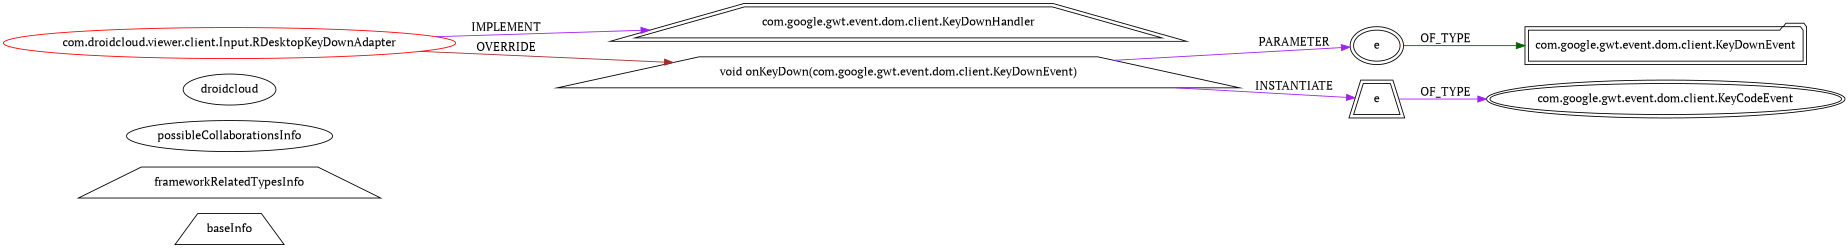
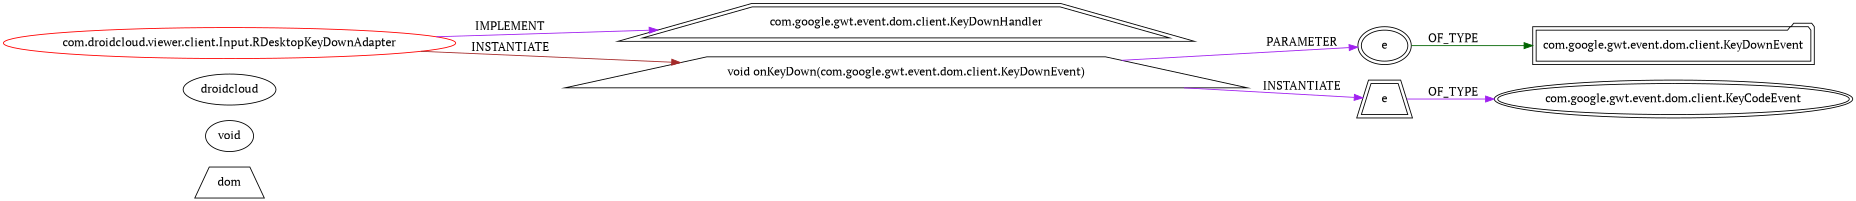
(506, 48) -> (510, 48)
(230, 136) -> (230, 136)
(230, 183) -> none
(230, 229) -> (230, 183)
